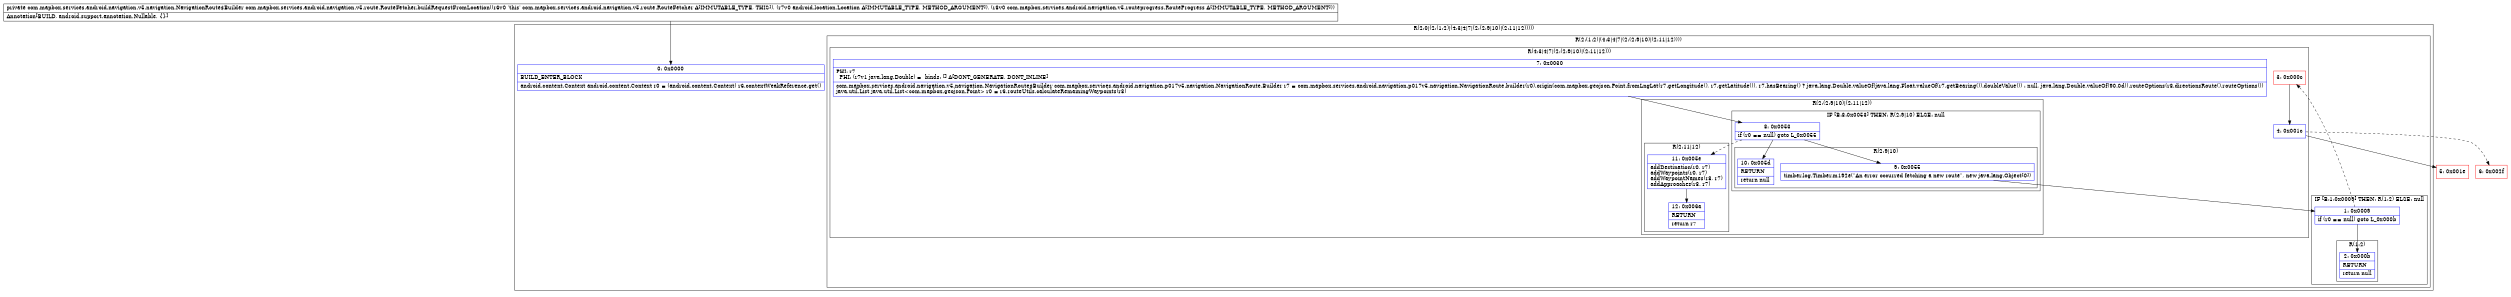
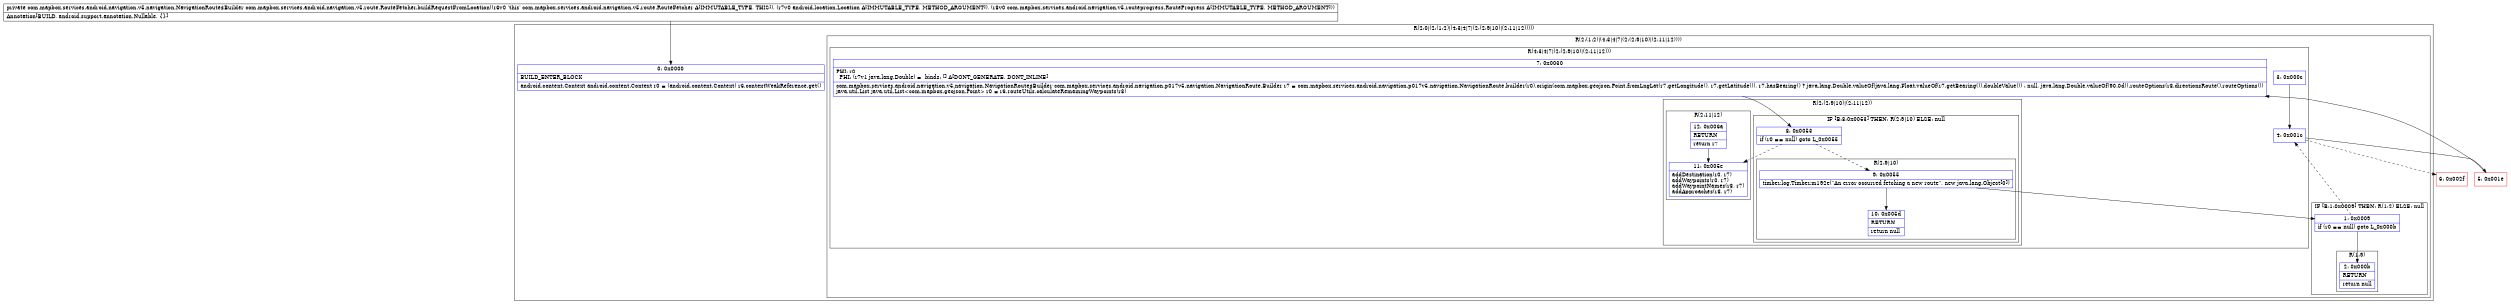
(847, 72) -> (847, 72)
(2290, 78) -> (2290, 78)
none -> (2384, 116)
(2334, 147) -> (2324, 180)
(1768, 150) -> (1886, 197)
(1841, 151) -> (1841, 157)
(1687, 194) -> (1708, 154)
(2357, 245) -> (2357, 255)
